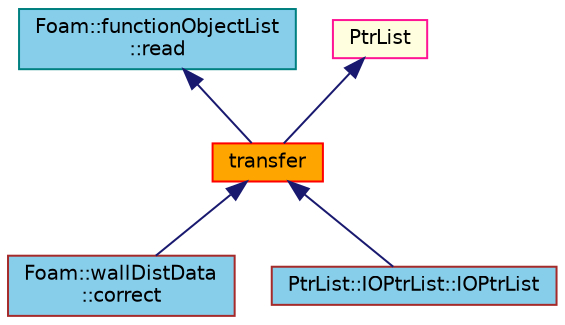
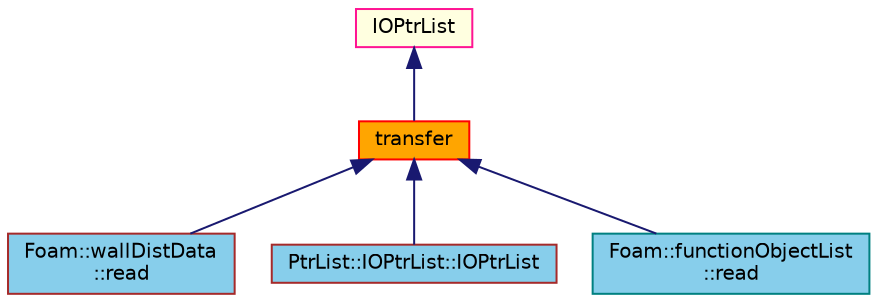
(380, 39) -> (414, 28)
(224, 114) -> (568, 200)
(121, 286) -> (121, 264)
